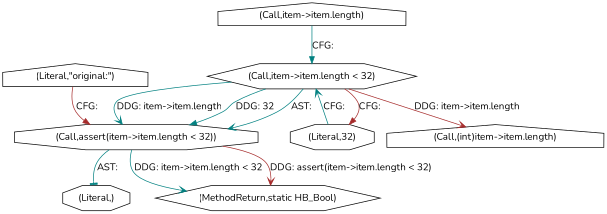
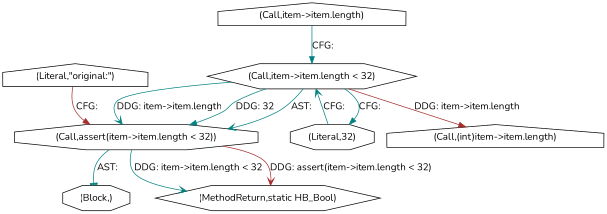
(358, 102) -> (358, 102)
(404, 107) -> (404, 107)
(96, 198) -> (96, 198)
